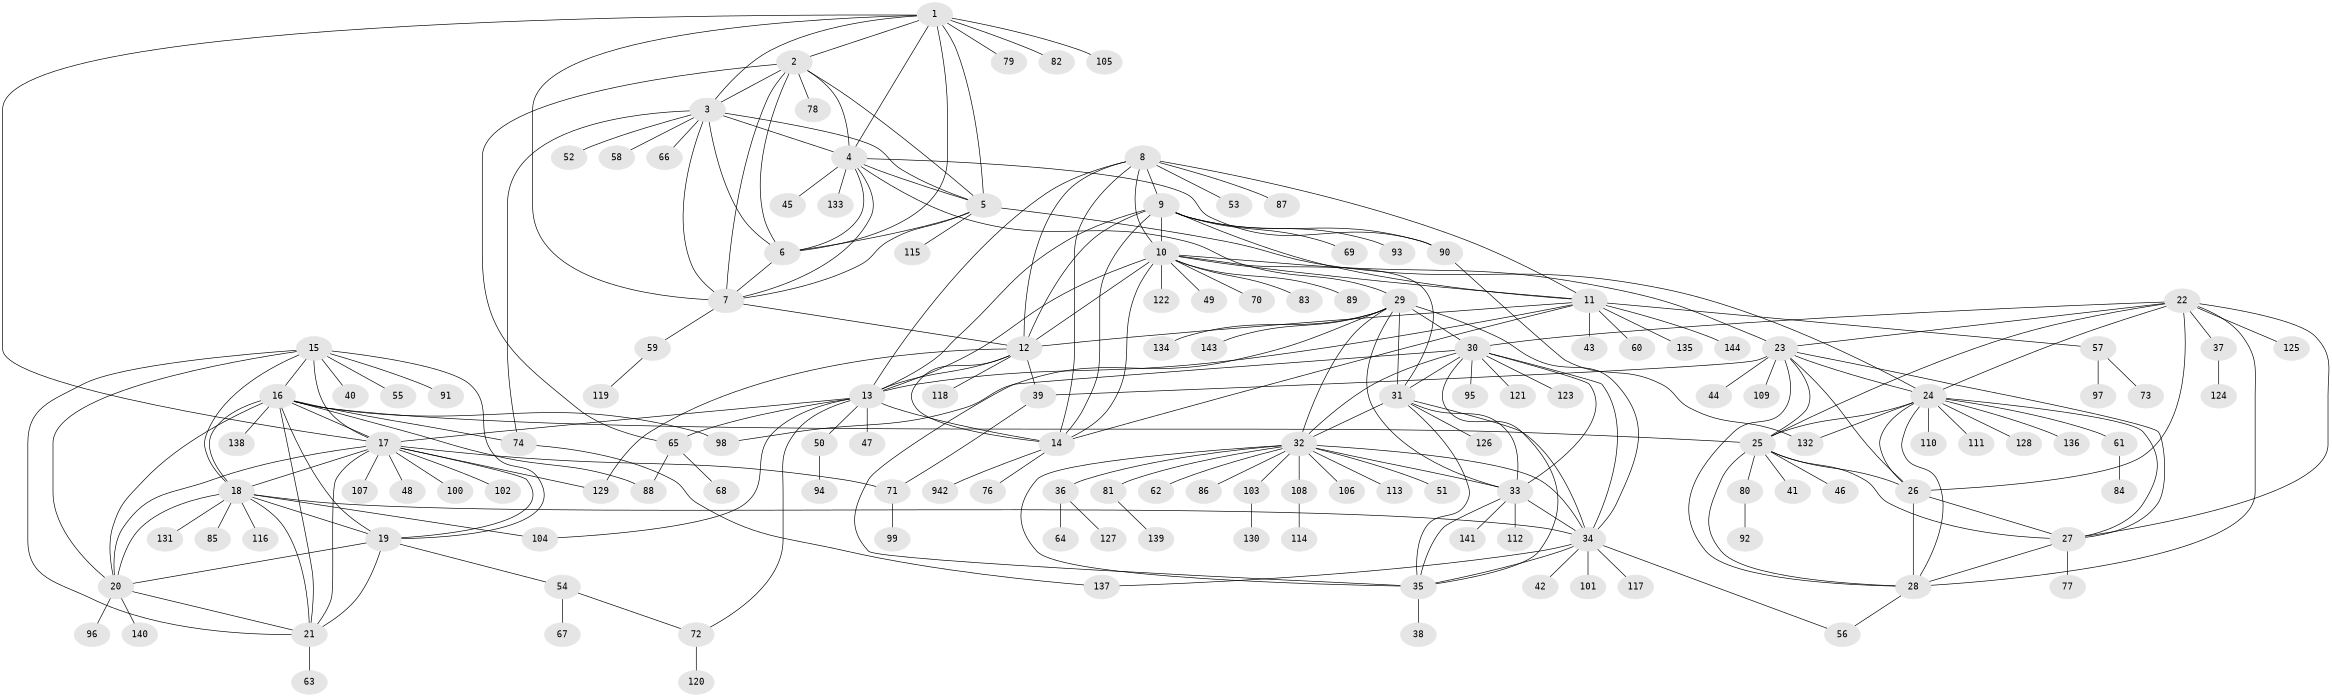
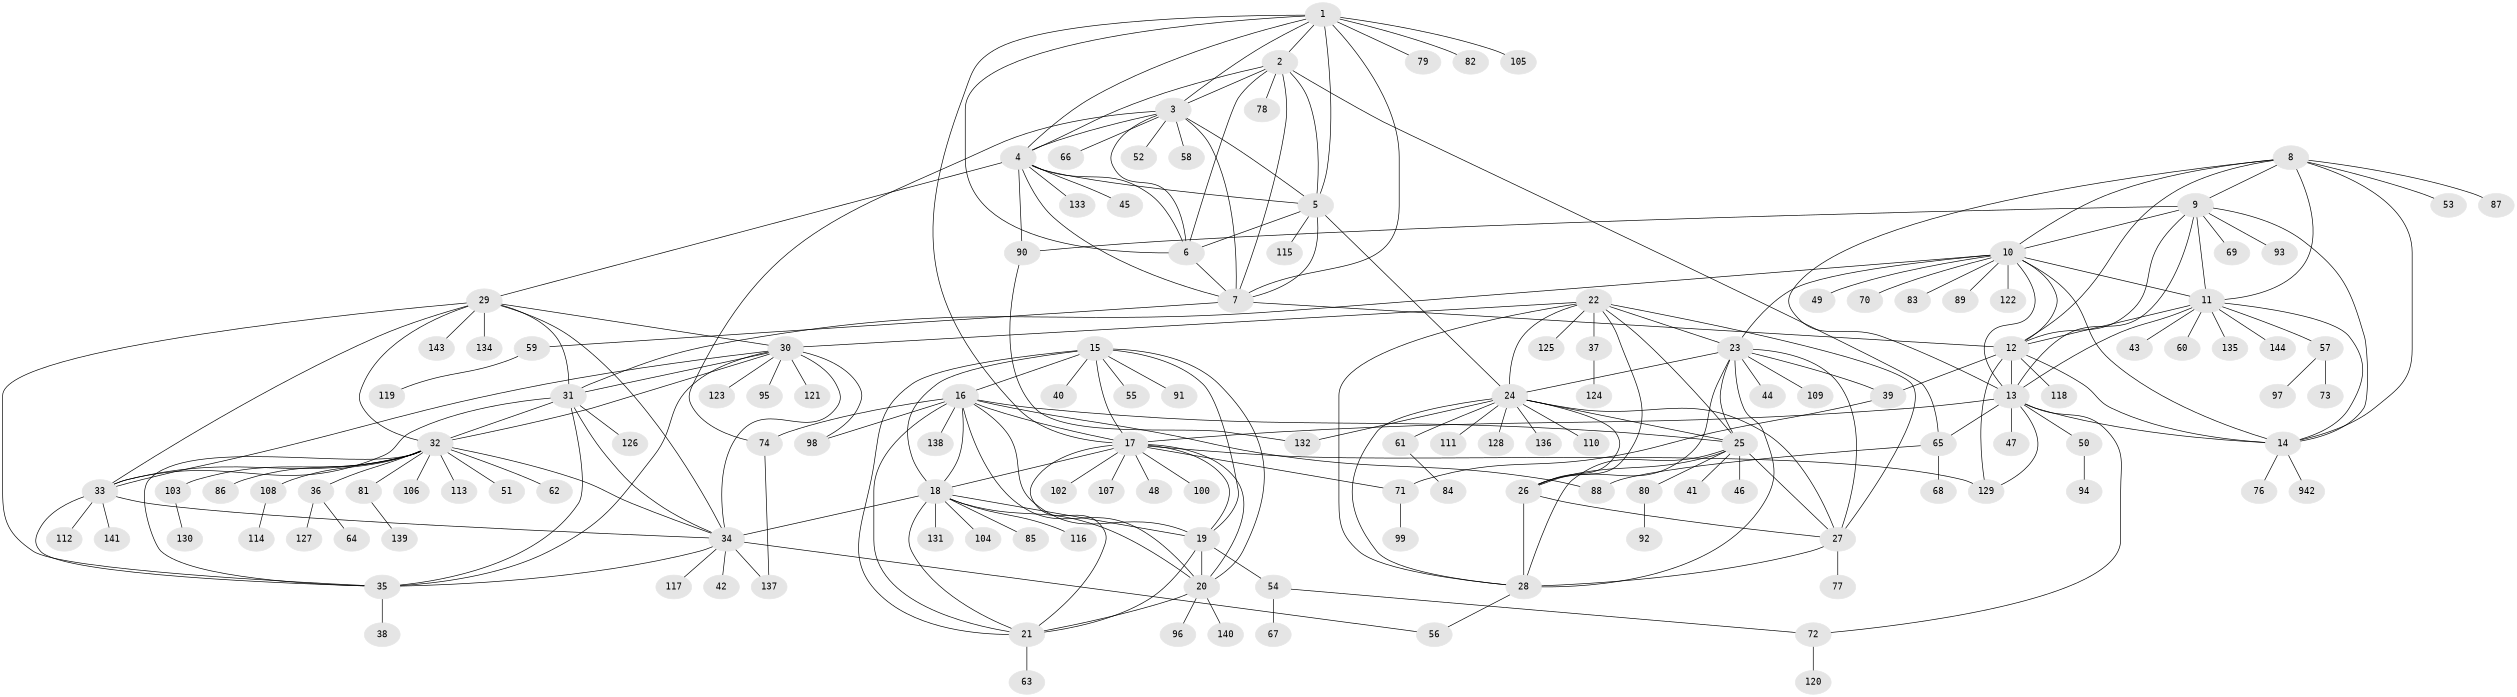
(740, 506) -> (2037, 452)
(1588, 587) -> none
